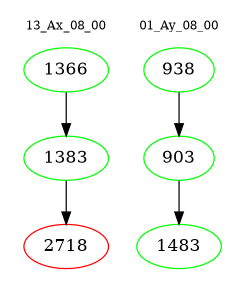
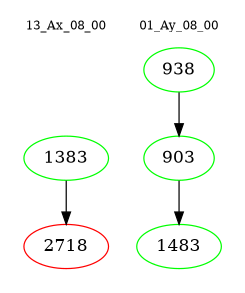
(66, 70) -> none
